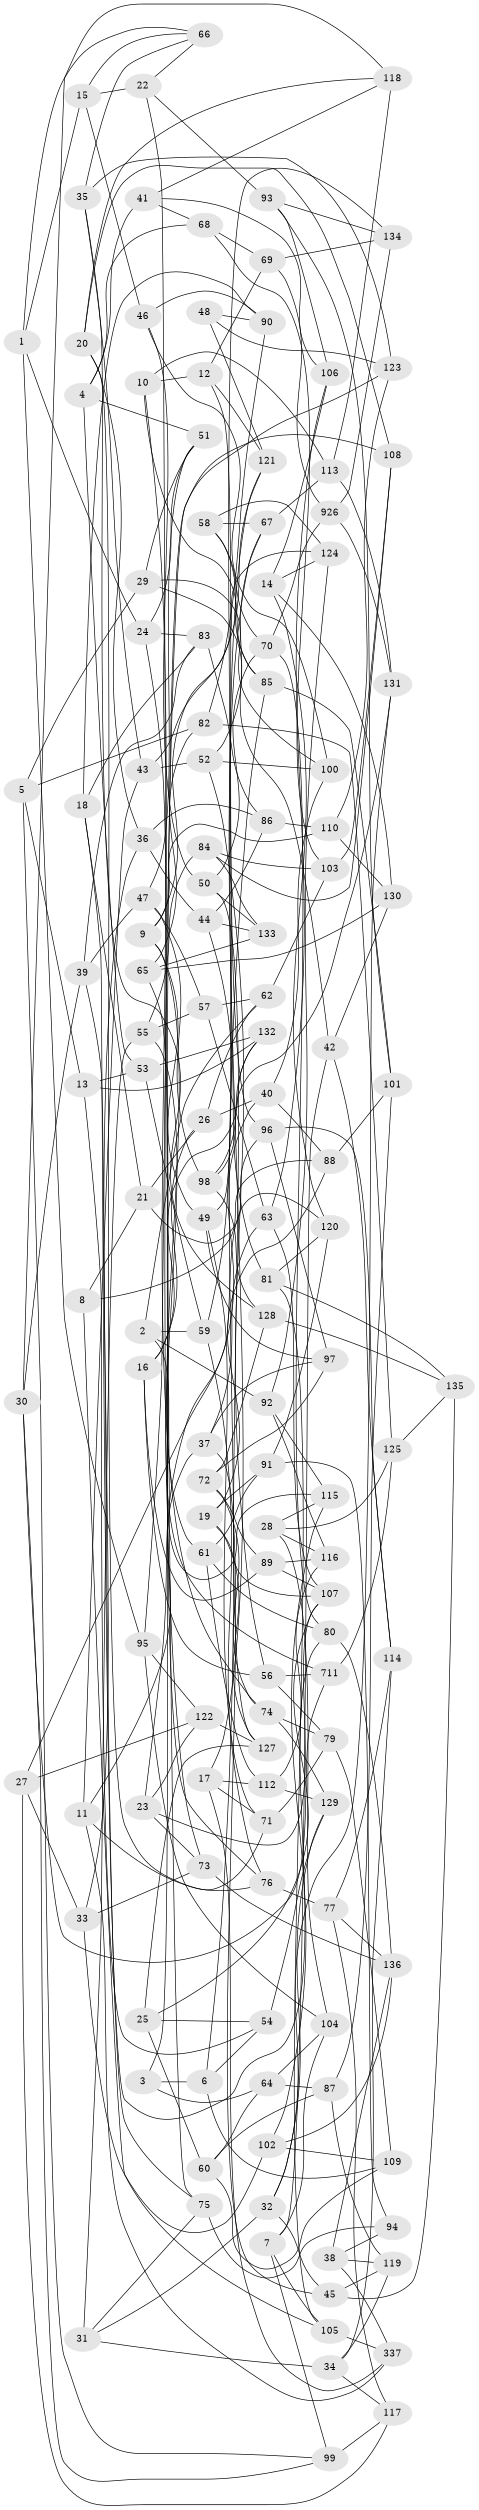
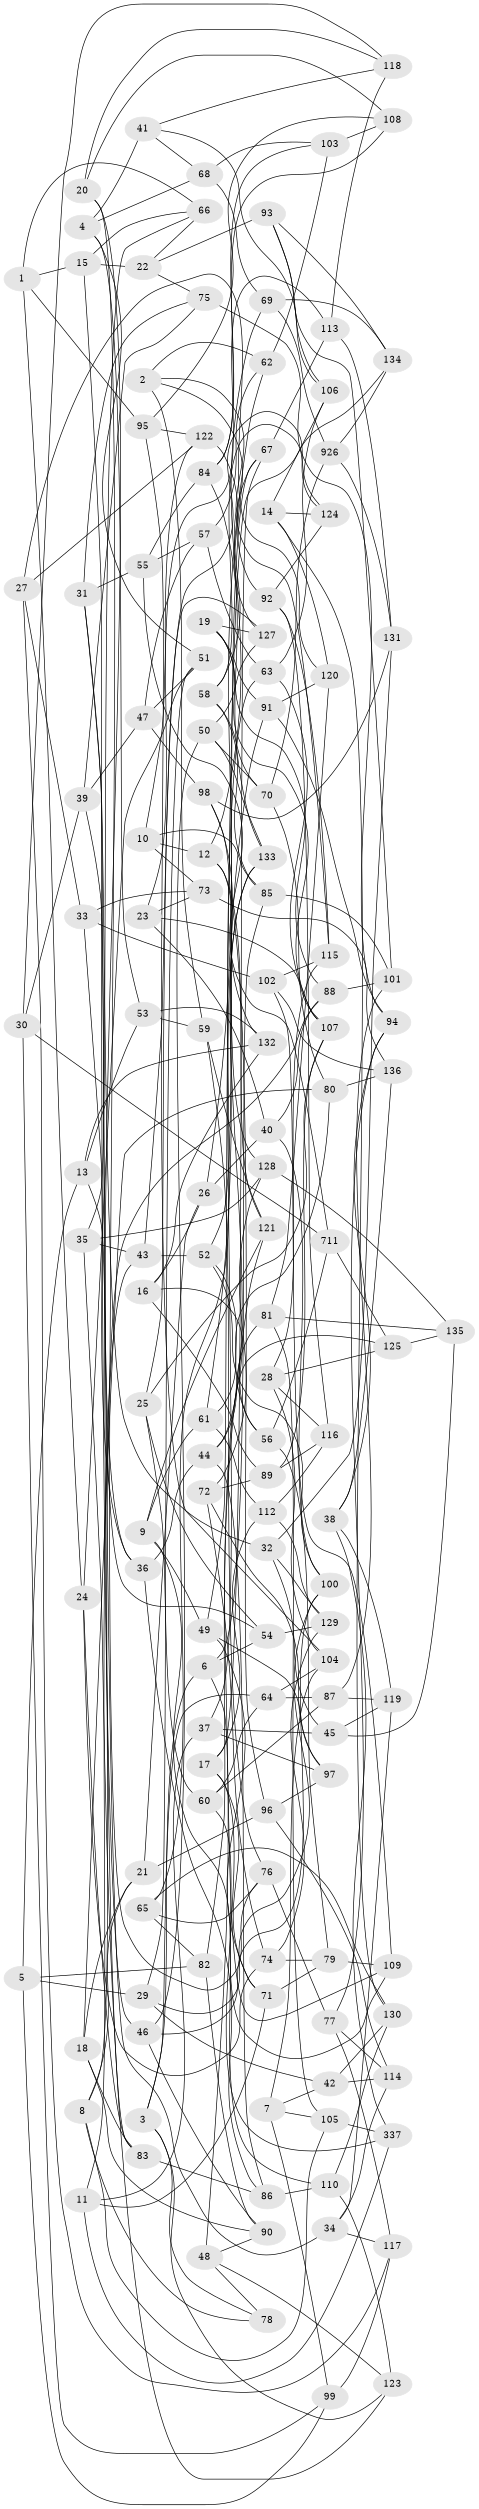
(357, 1934) -> (353, 1398)
none -> (267, 2321)
